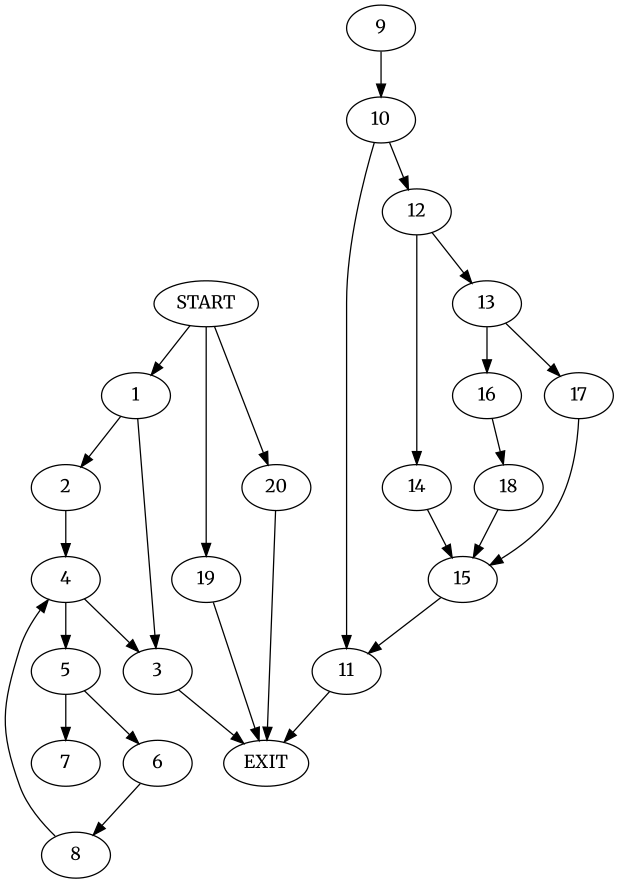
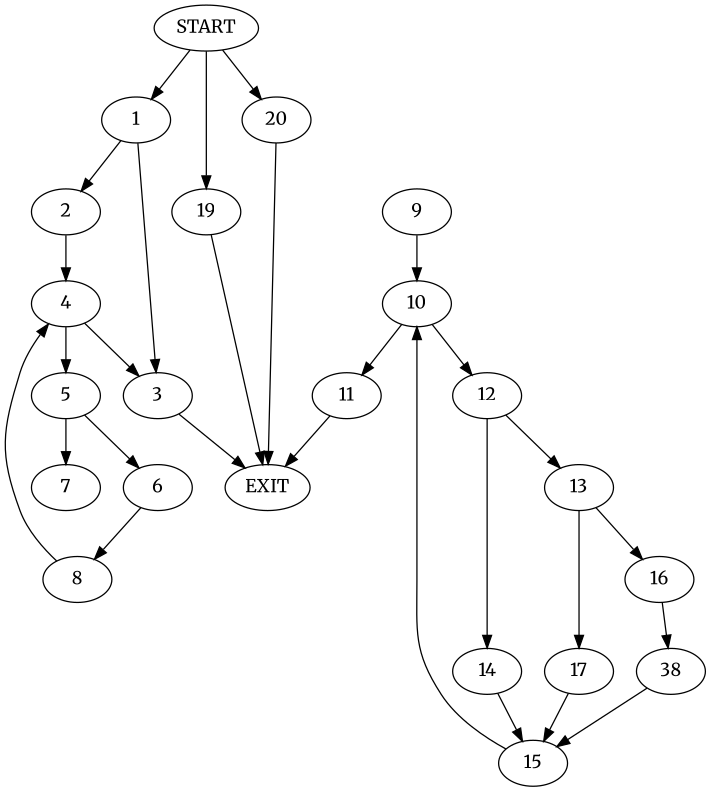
(509, 488) -> (671, 671)
(410, 621) -> (417, 562)
